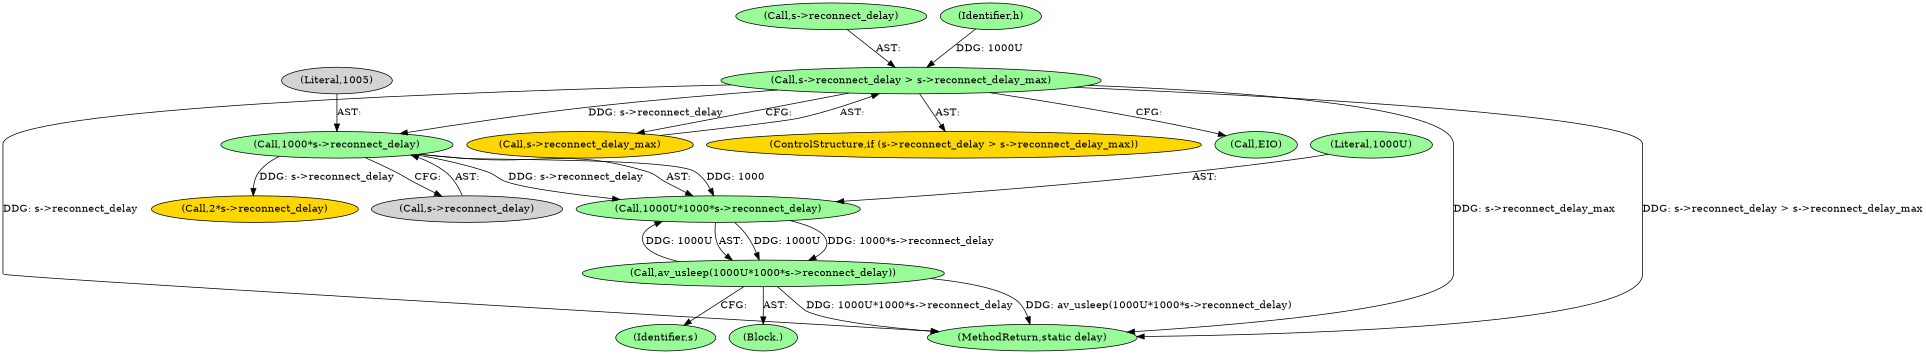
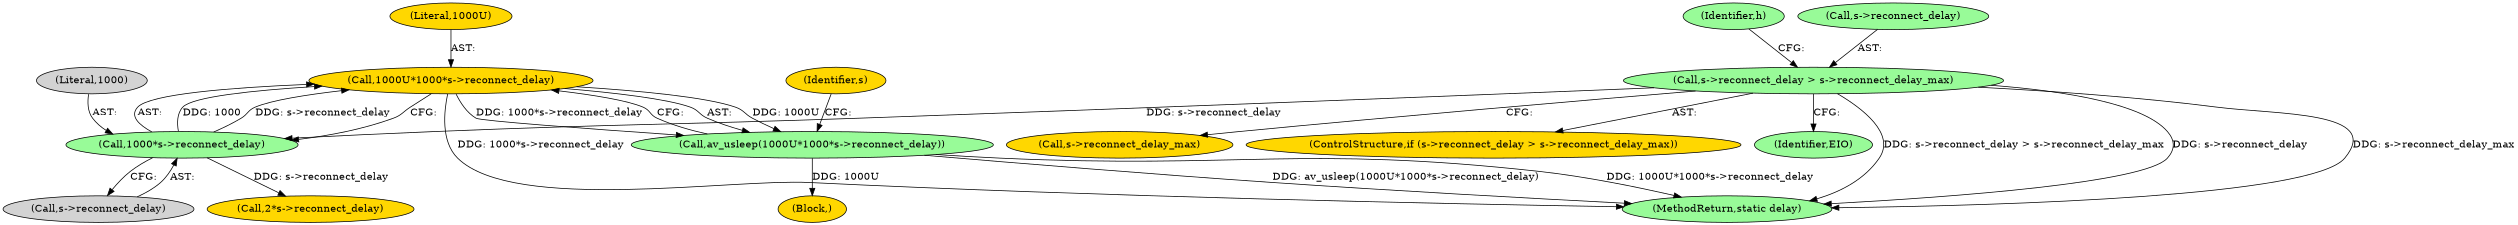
(990, 48) -> (1793, 48)
(337, 81) -> (92, 81)
(768, 123) -> none
none -> (369, 126)
(1256, 145) -> (1813, 145)
(1371, 145) -> (451, 16)
none -> (1000, 191)
(718, 209) -> (451, 81)
(679, 241) -> (672, 113)
(717, 304) -> (825, 109)
(777, 306) -> (846, 177)
(666, 338) -> (836, 81)
(763, 338) -> (812, 209)
